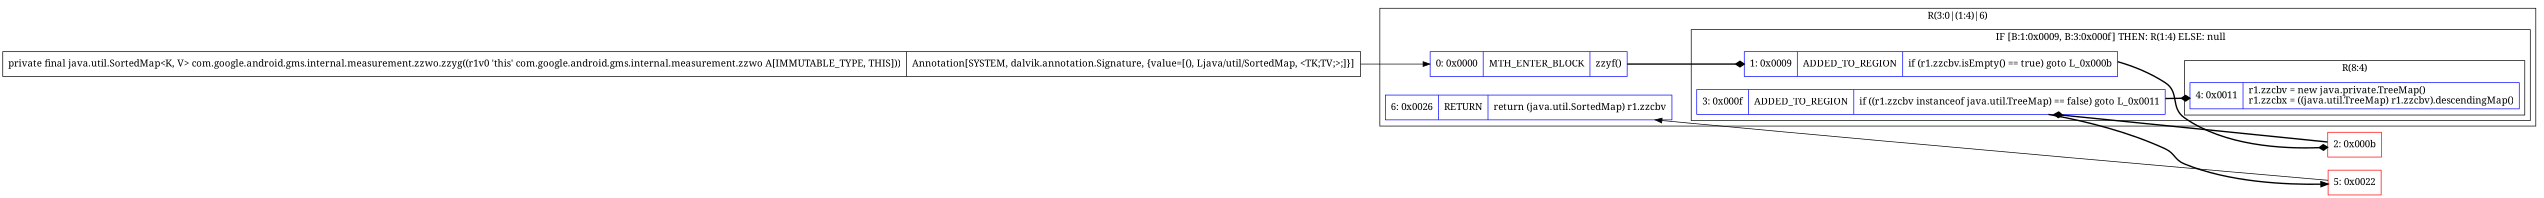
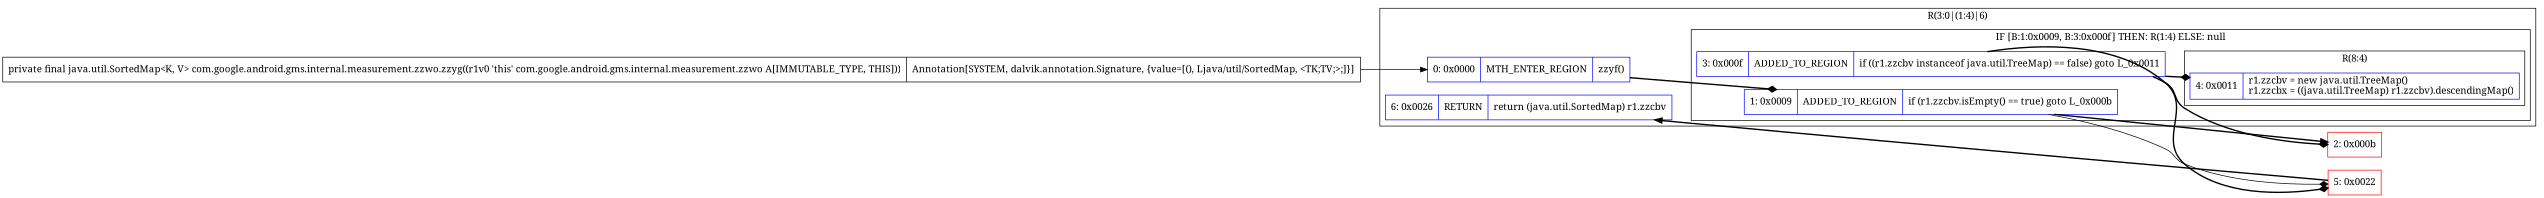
(1537, 64) -> (1537, 69)
(2337, 90) -> (2328, 81)
(2222, 131) -> (2197, 115)
(2221, 136) -> (2214, 131)
(1995, 151) -> (1995, 151)
none -> (2170, 152)
(2181, 162) -> (2176, 112)
